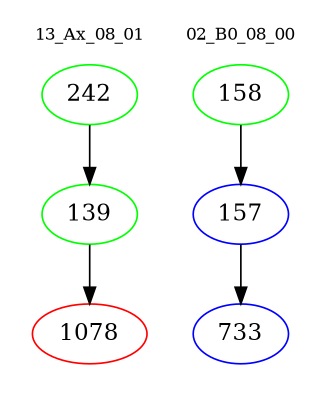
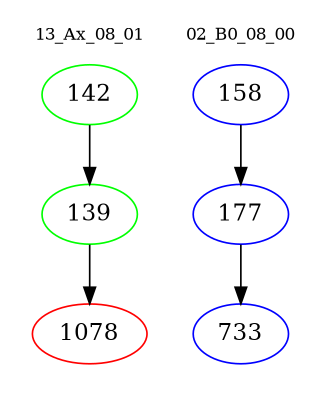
(90, 95) -> (90, 95)
(241, 95) -> (241, 95)
(241, 214) -> (241, 214)
